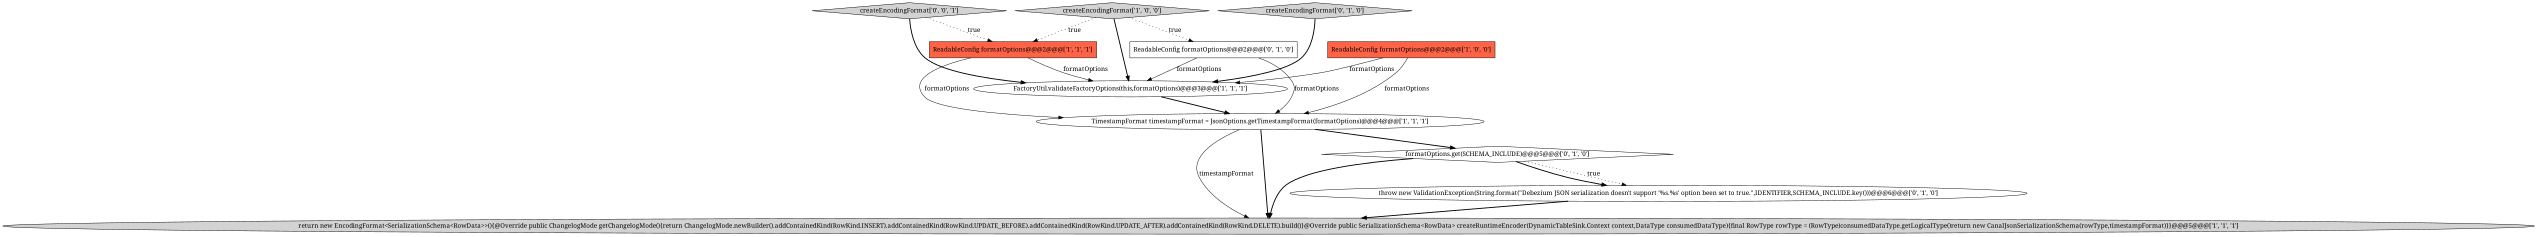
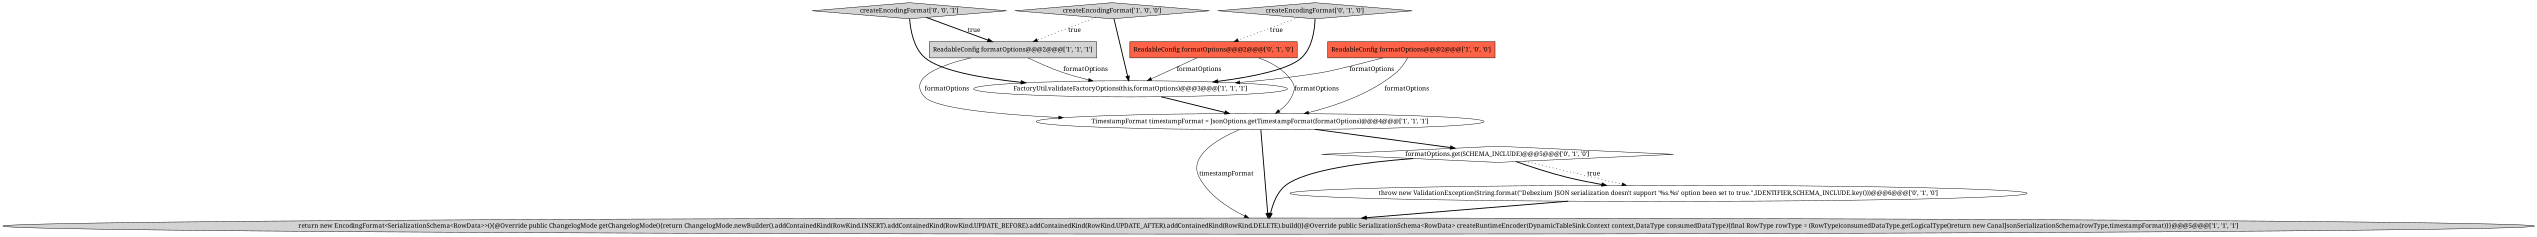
(957, 29) -> (957, 29)
(1159, 29) -> (1268, 29)
(1013, 50) -> (1013, 50)
(1213, 50) -> (1213, 50)
